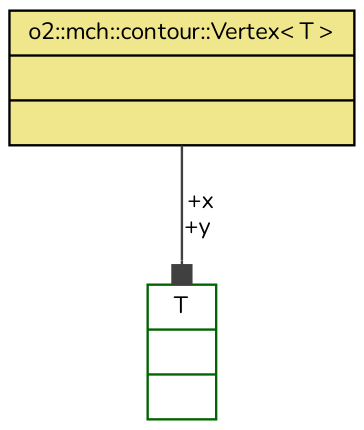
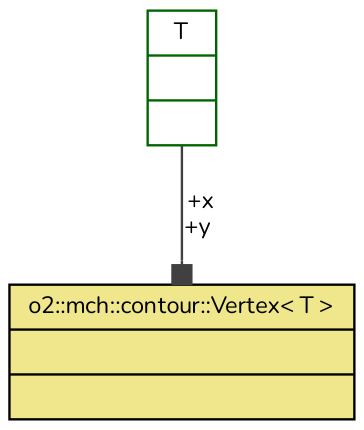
(182, 203) -> (182, 203)
